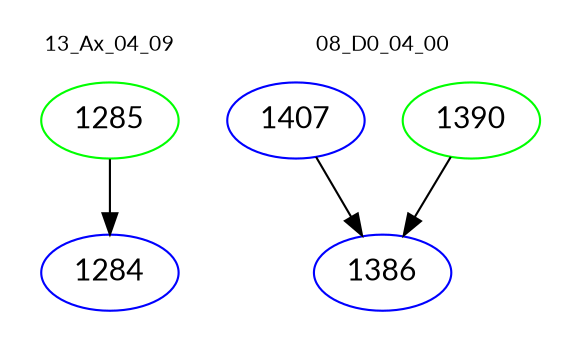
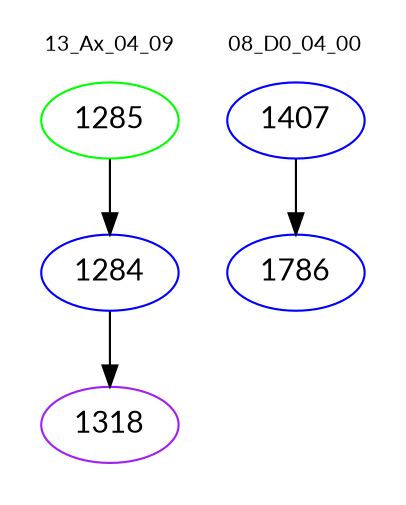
(471, 120) -> none
(383, 273) -> (296, 273)
none -> (110, 425)
